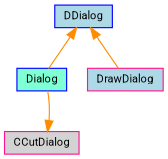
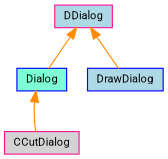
(84, 16) -> (84, 16)
(125, 80) -> (125, 80)
(49, 106) -> (34, 117)
